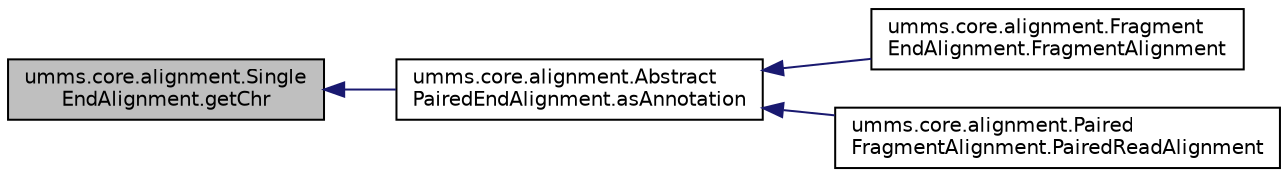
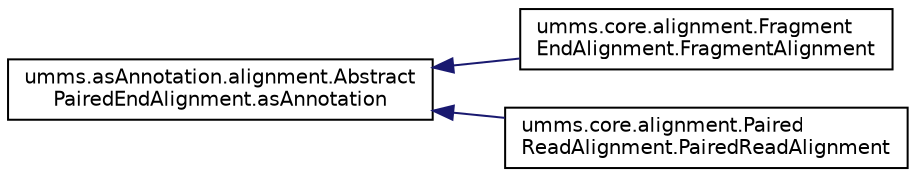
(166, 90) -> none
(580, 90) -> (220, 90)
(1058, 138) -> (706, 138)
